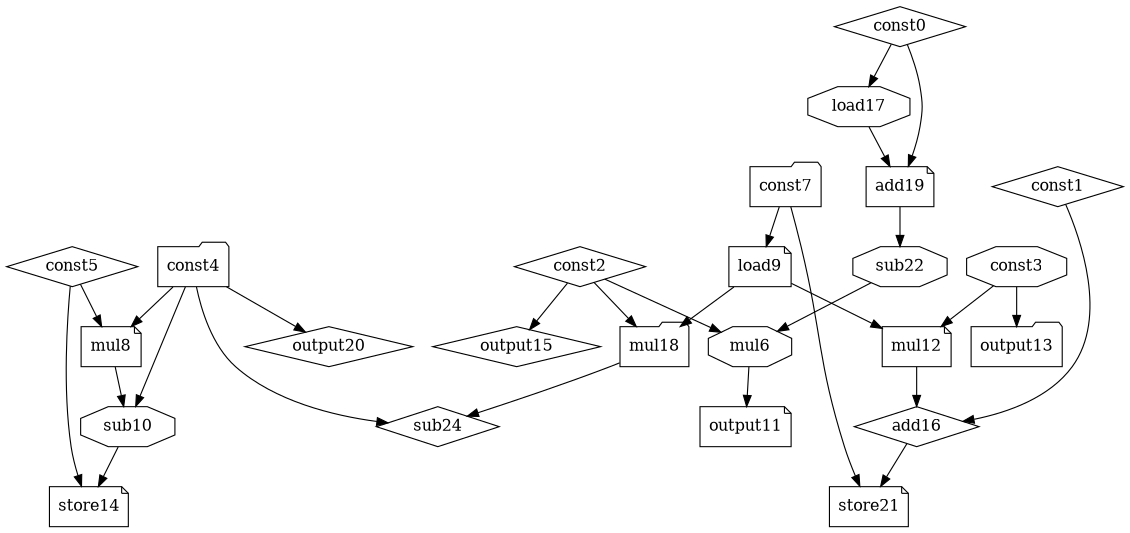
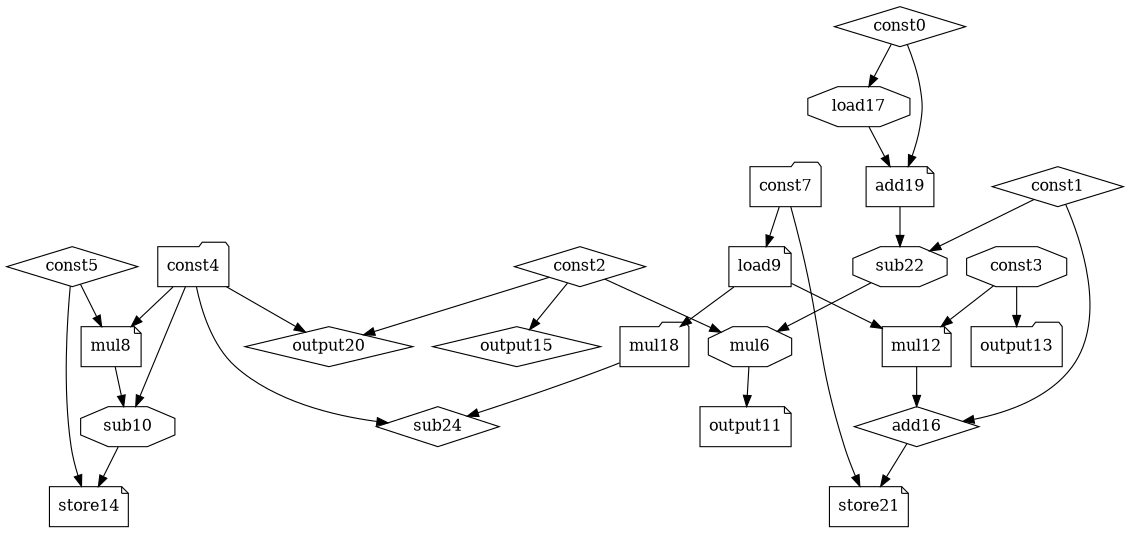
none -> (987, 223)
(611, 300) -> (462, 304)
